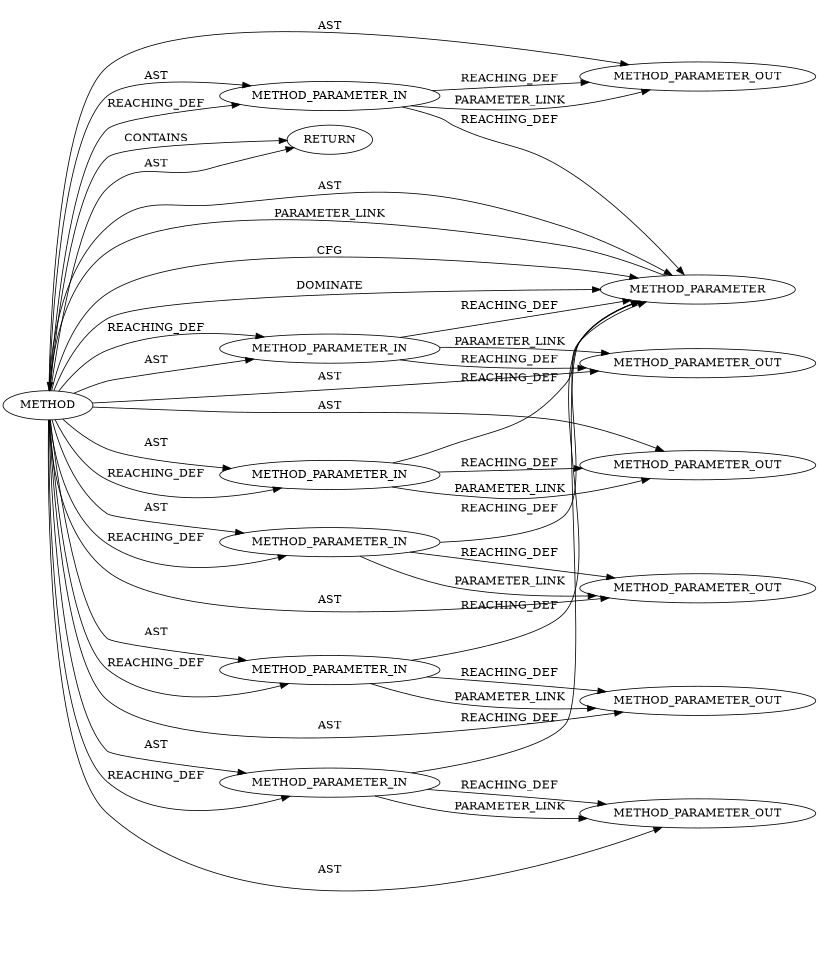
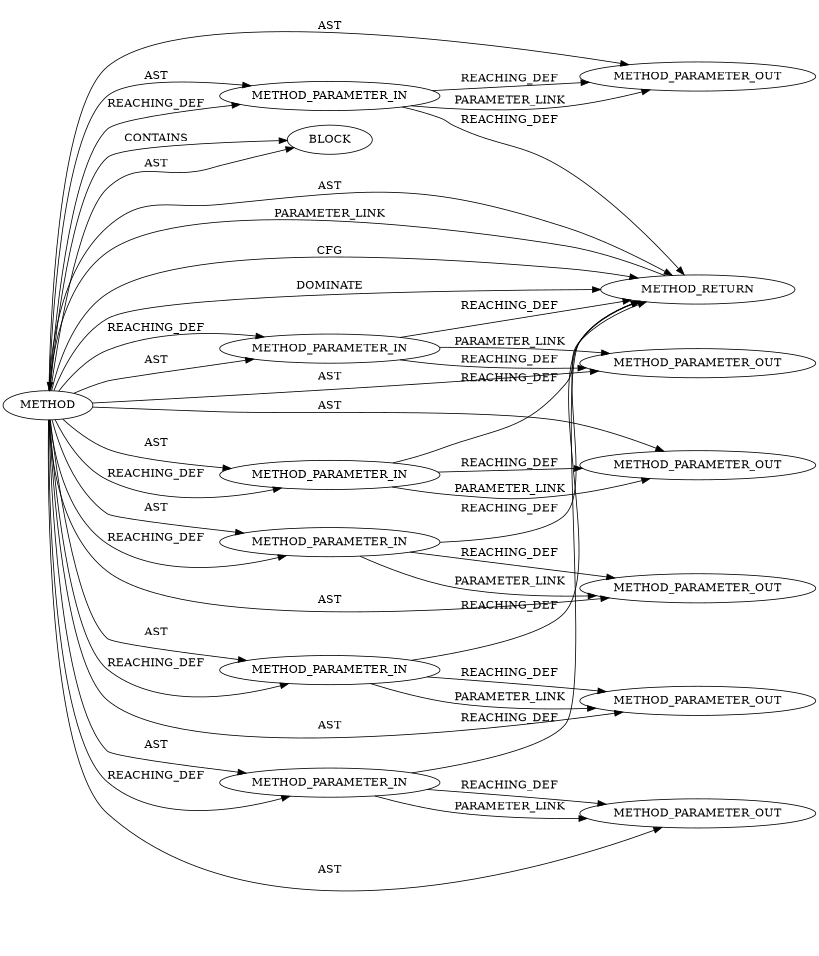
(330, 140) -> (330, 140)
(698, 290) -> (698, 290)
